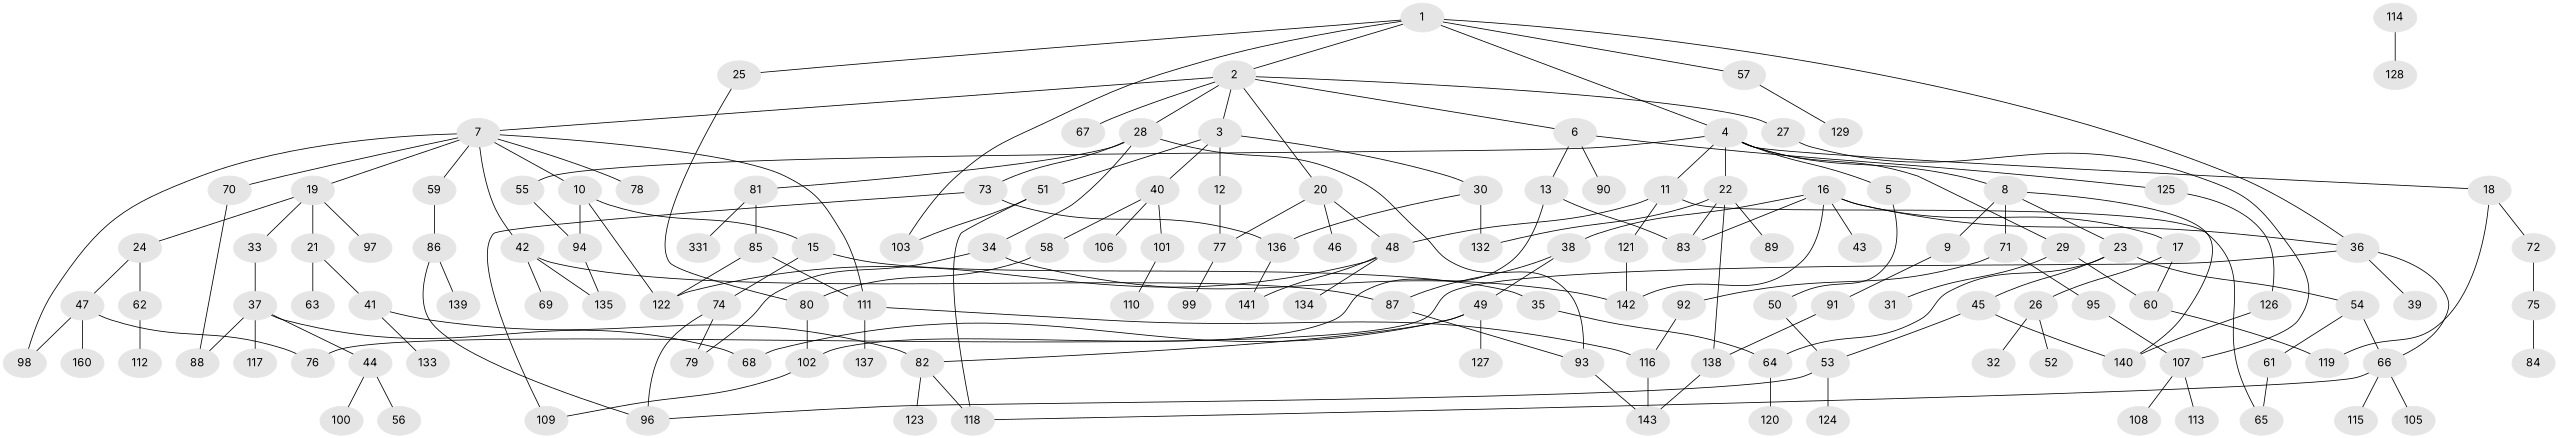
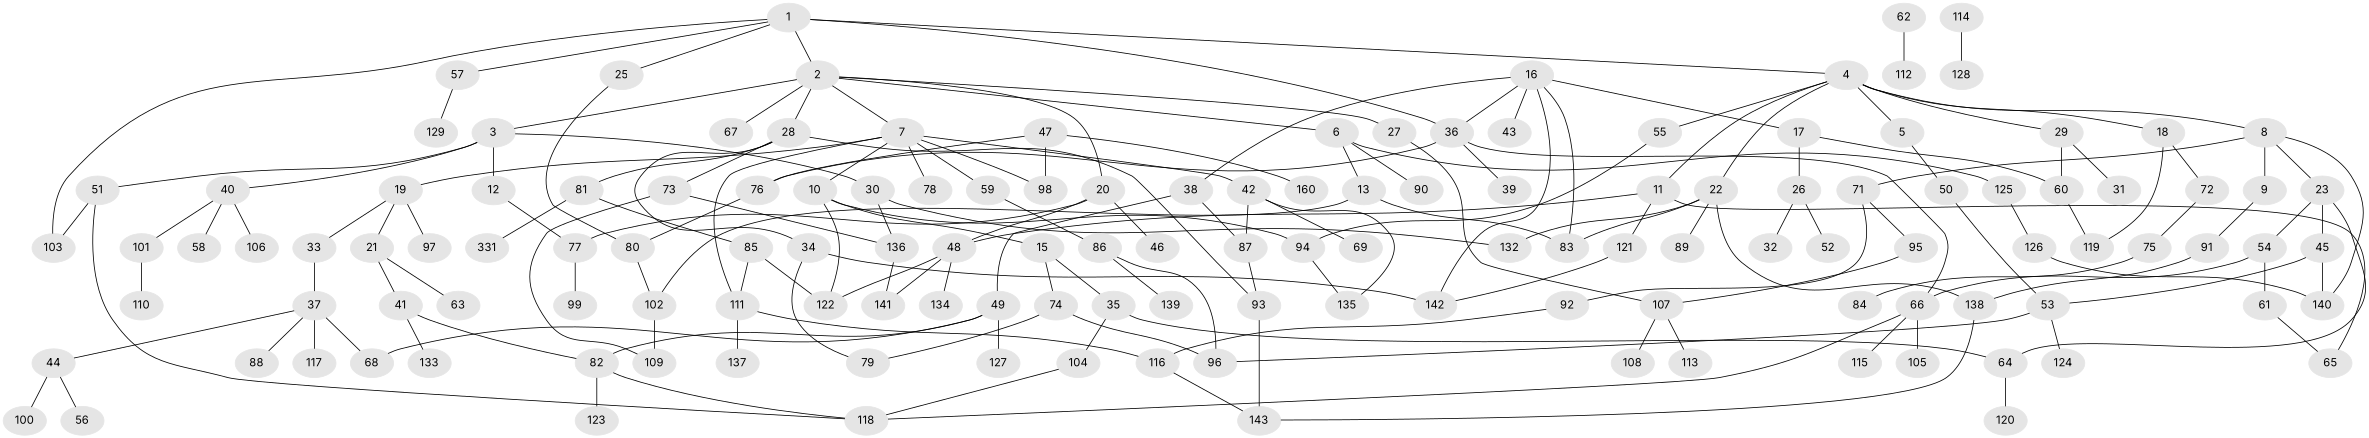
(230, 190) -> none
(140, 248) -> none
(927, 277) -> (695, 219)
none -> (1078, 363)
